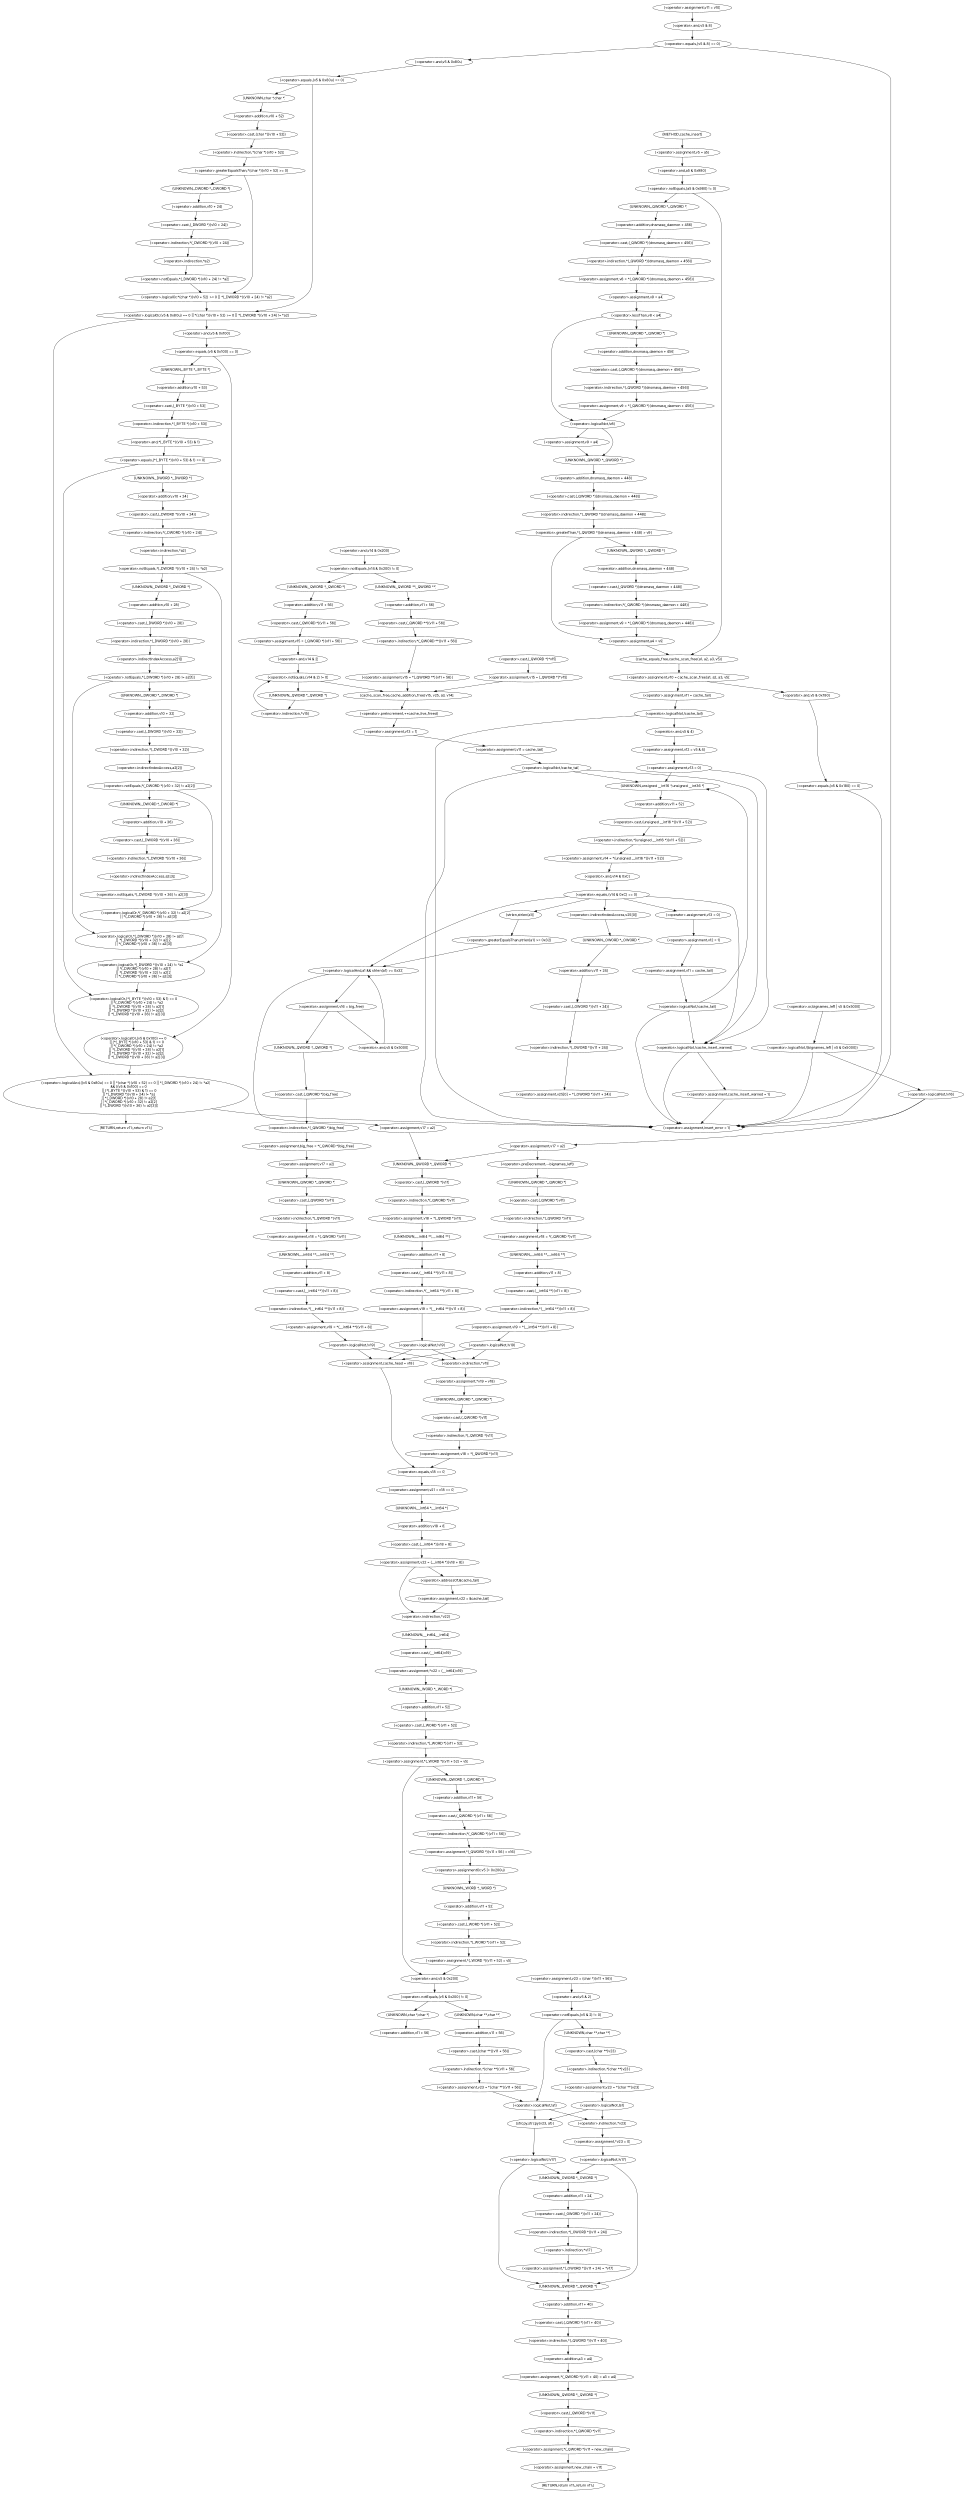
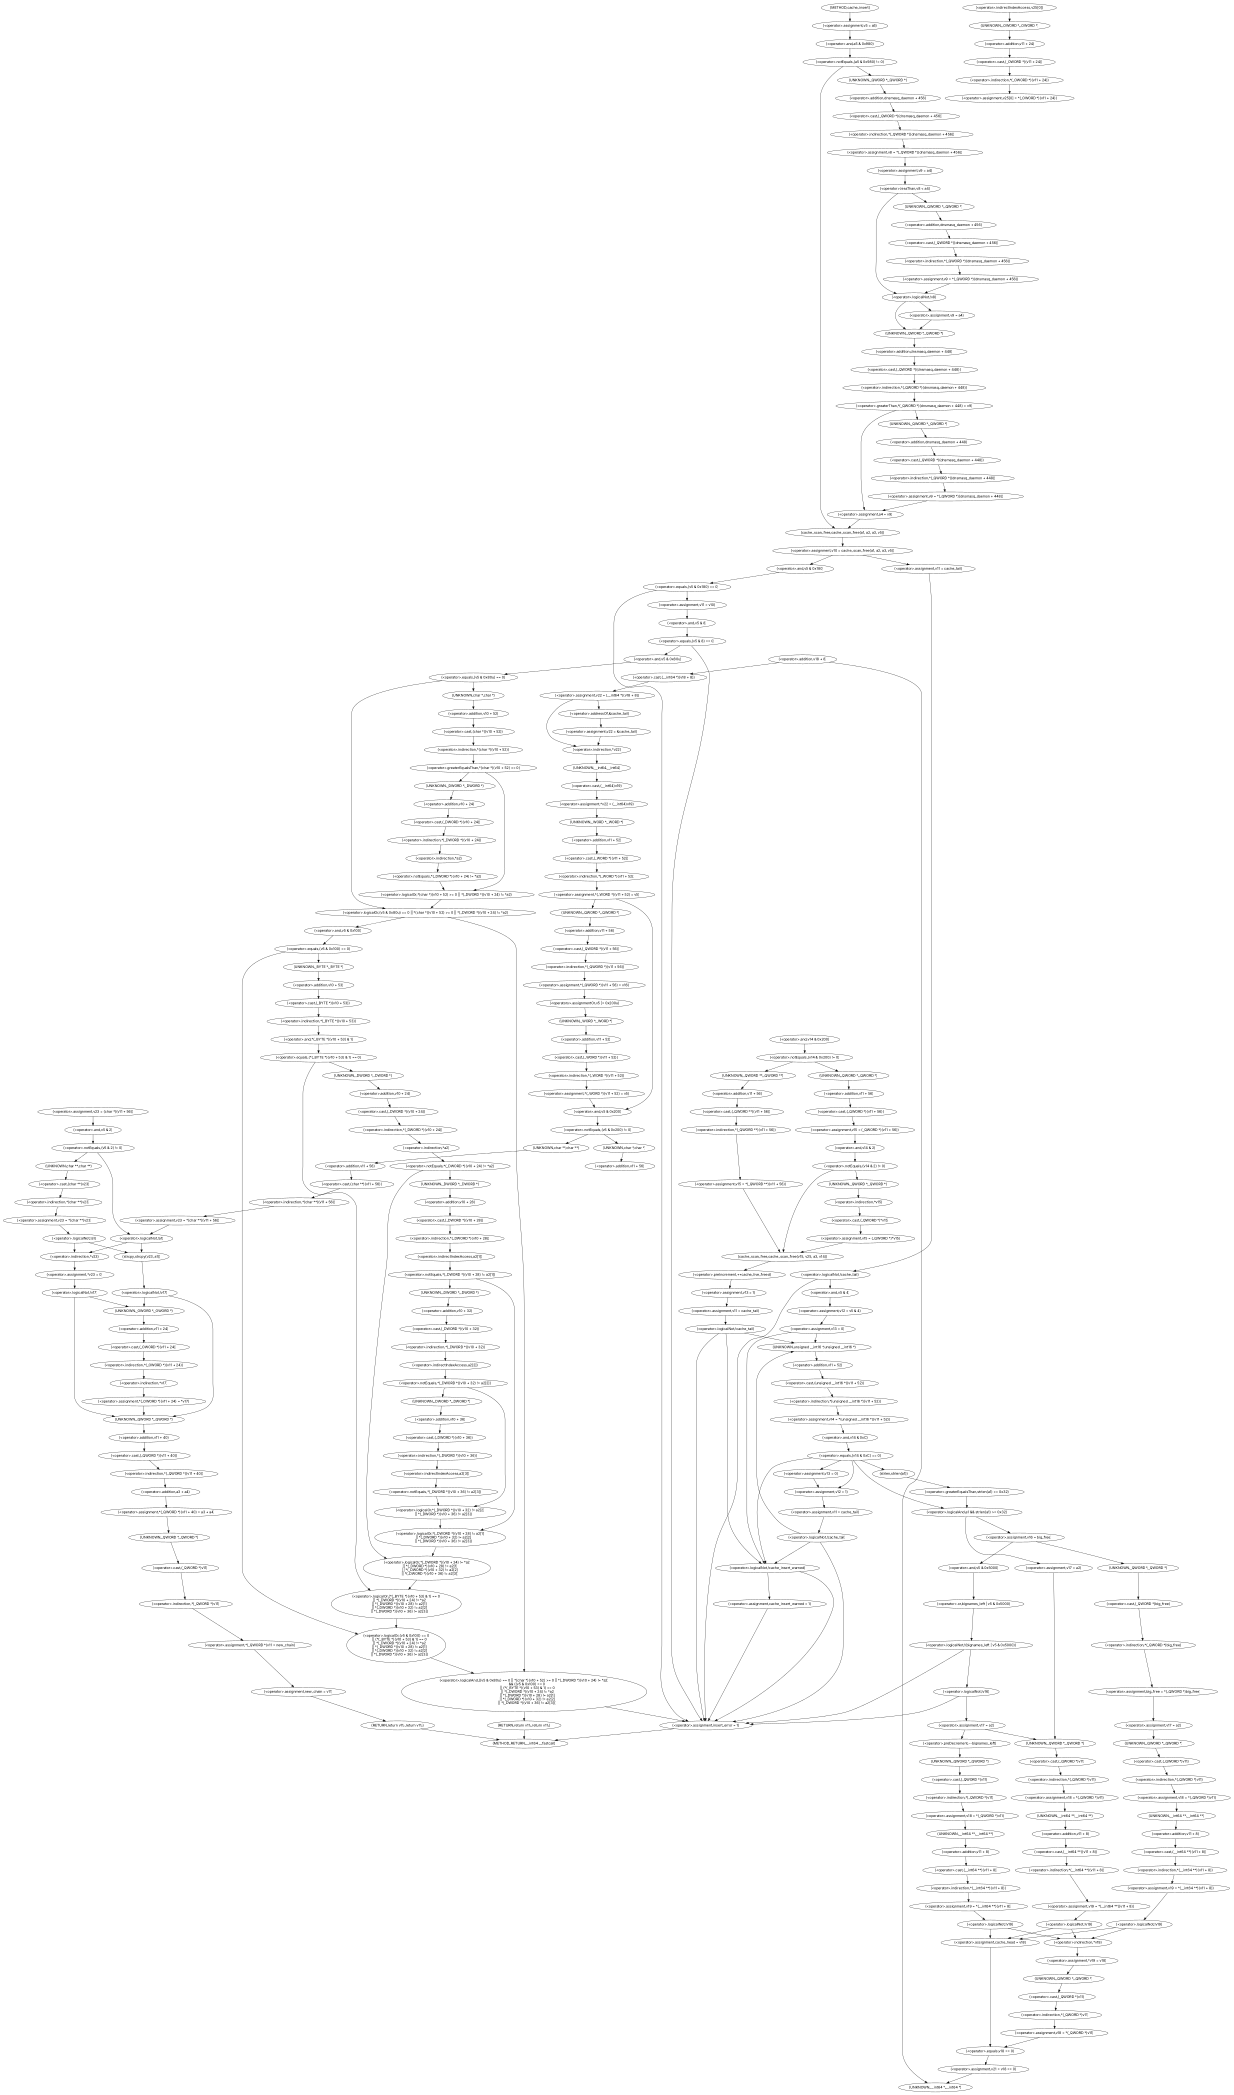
none -> (687, 595)
(679, 659) -> (843, 533)
(254, 696) -> (859, 1210)
(407, 696) -> (783, 1257)
(663, 786) -> (814, 1347)
(605, 904) -> (852, 1476)
(383, 1009) -> (974, 1585)
(422, 1516) -> (922, 1345)
none -> (524, 1744)
